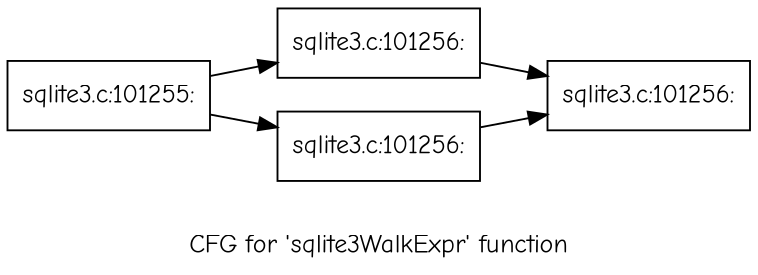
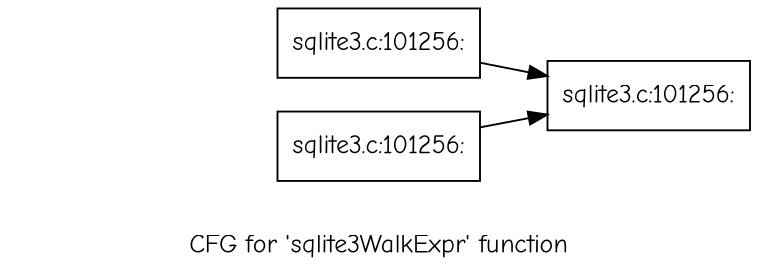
(109, 96) -> none
